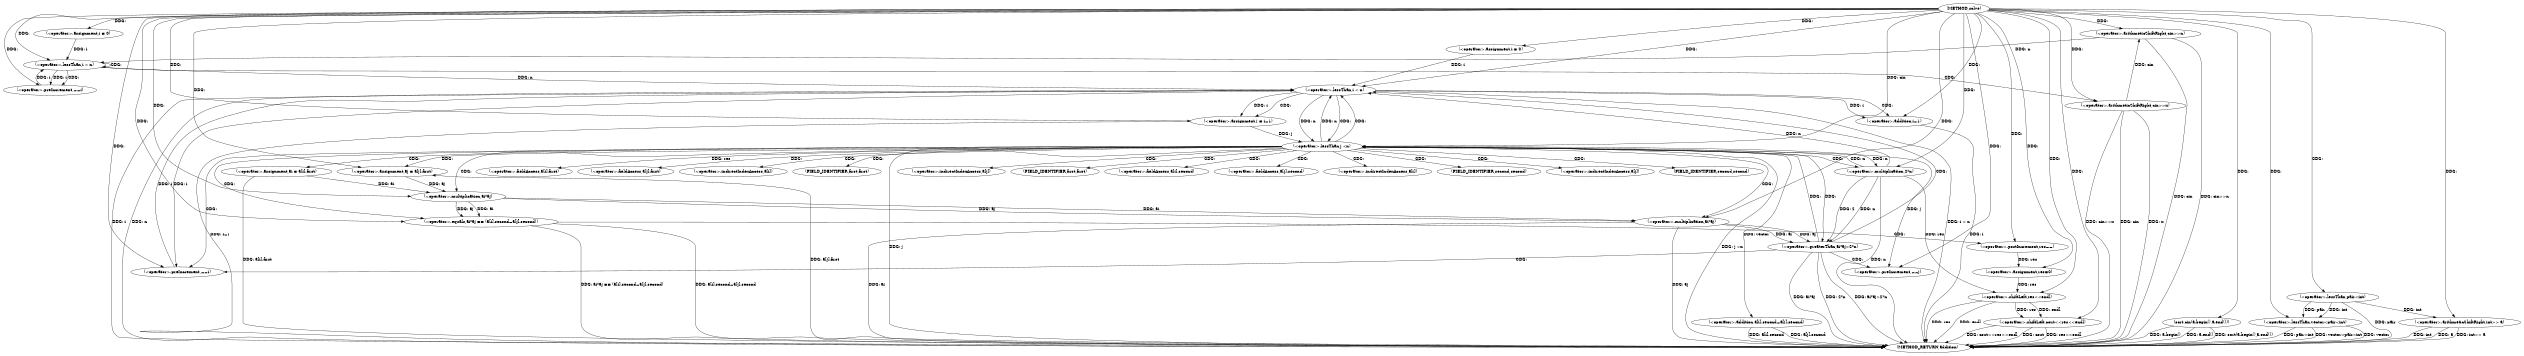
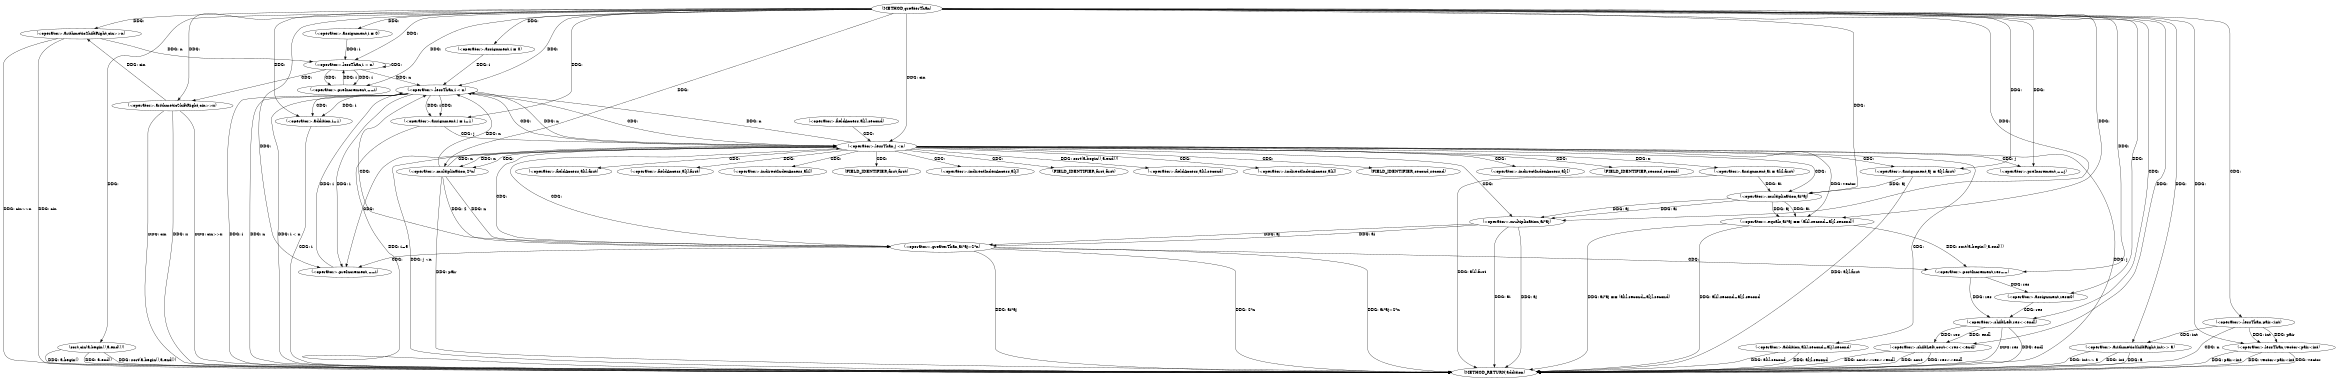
(1964, 9) -> (907, 9)
(1286, 134) -> (468, 134)
(1296, 158) -> (860, 133)
(415, 159) -> (1643, 159)
(448, 159) -> (1870, 159)
(721, 159) -> (735, 159)
(1255, 159) -> (1090, 159)
(230, 184) -> (1843, 184)
(1816, 197) -> (557, 197)
(1831, 197) -> (503, 197)
(1914, 209) -> (2009, 159)
(220, 234) -> (398, 247)
(1757, 234) -> (1919, 247)
(1900, 234) -> (1975, 247)
(1977, 234) -> (306, 247)
(1927, 247) -> (1972, 300)
(1848, 260) -> (1459, 256)
(1878, 260) -> (446, 272)
(2413, 310) -> (2189, 335)
(2385, 322) -> (2212, 348)
(815, 335) -> (1752, 326)
